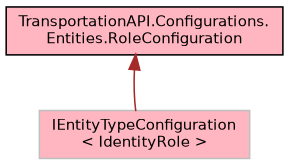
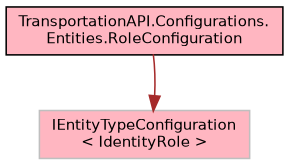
(134, 90) -> (155, 75)
